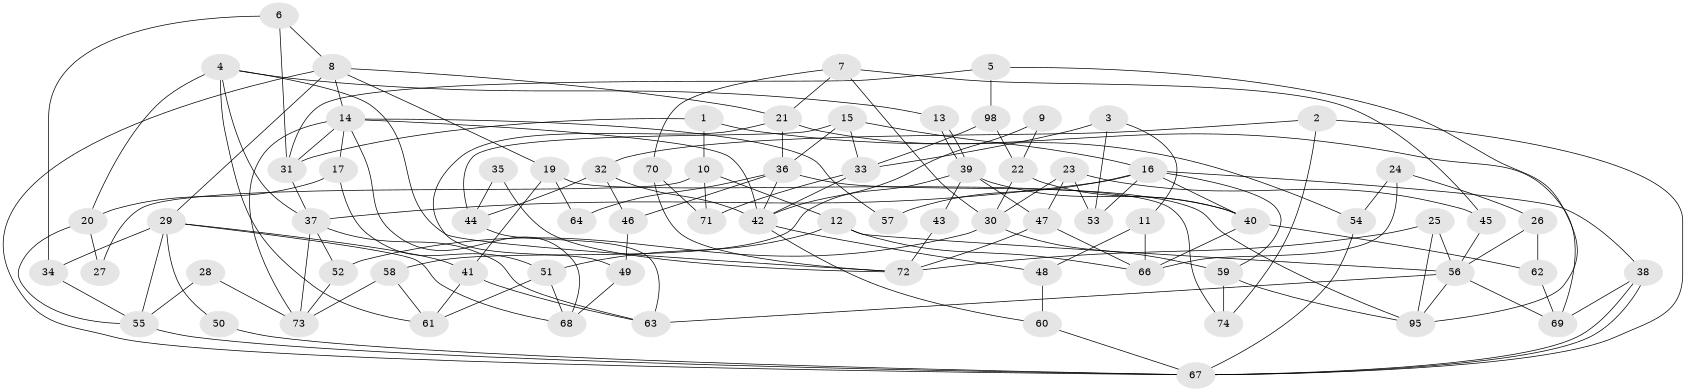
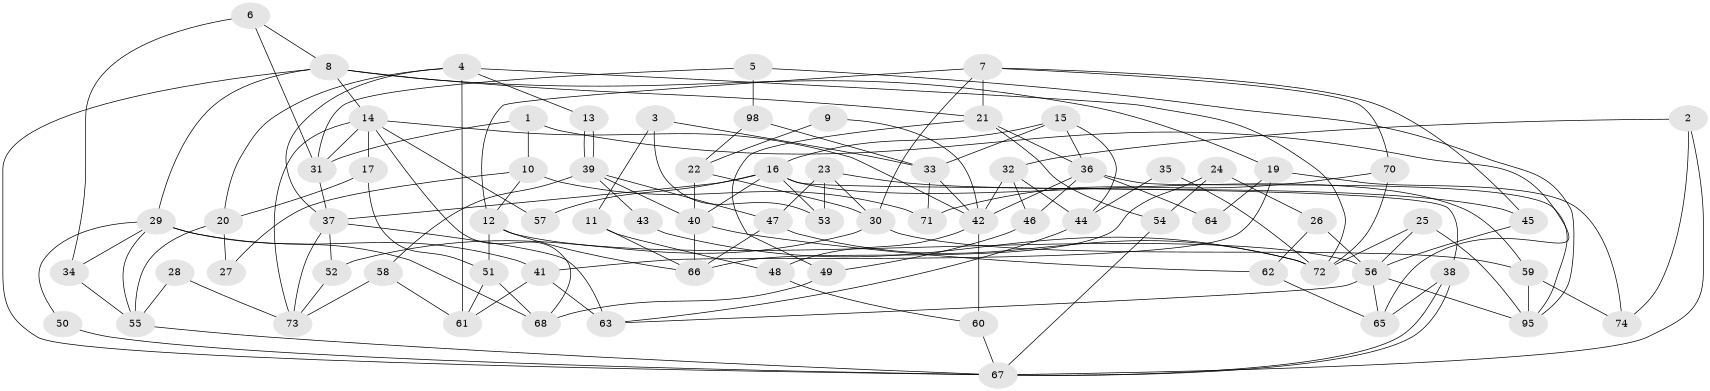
none -> (665, 89)
(1558, 324) -> (1380, 324)
